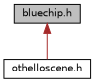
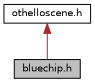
(47, 47) -> (47, 47)
